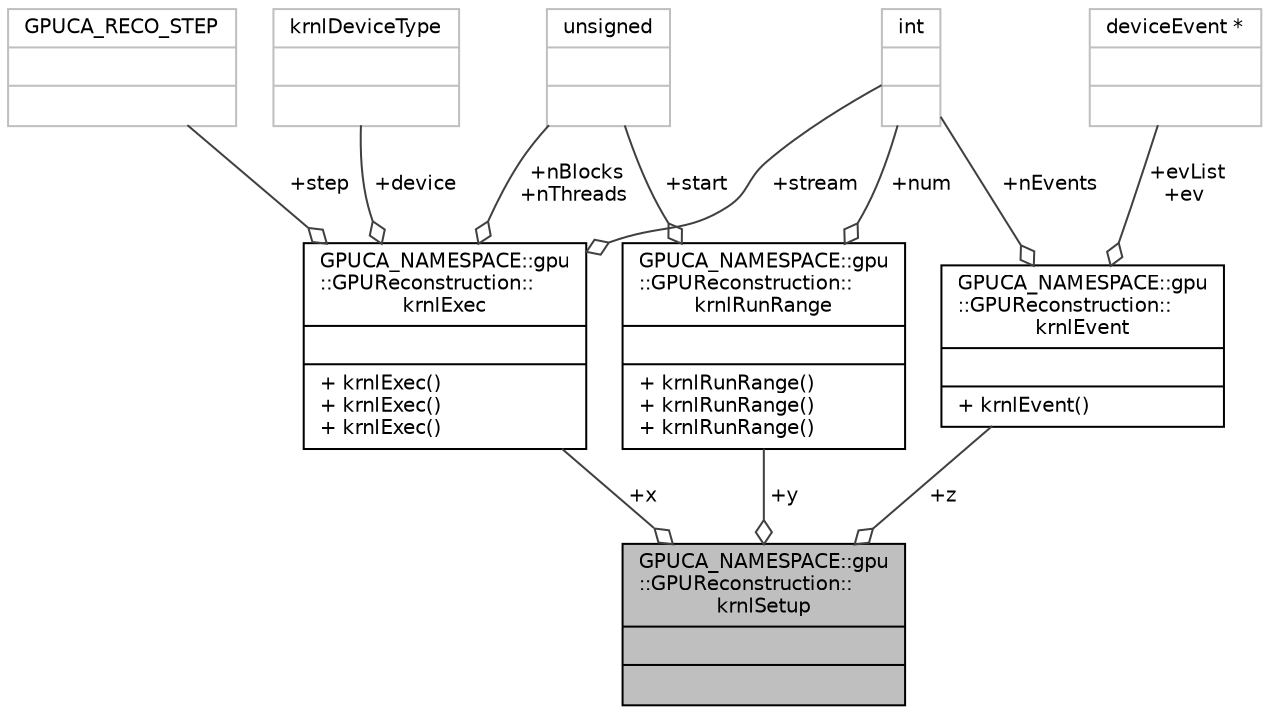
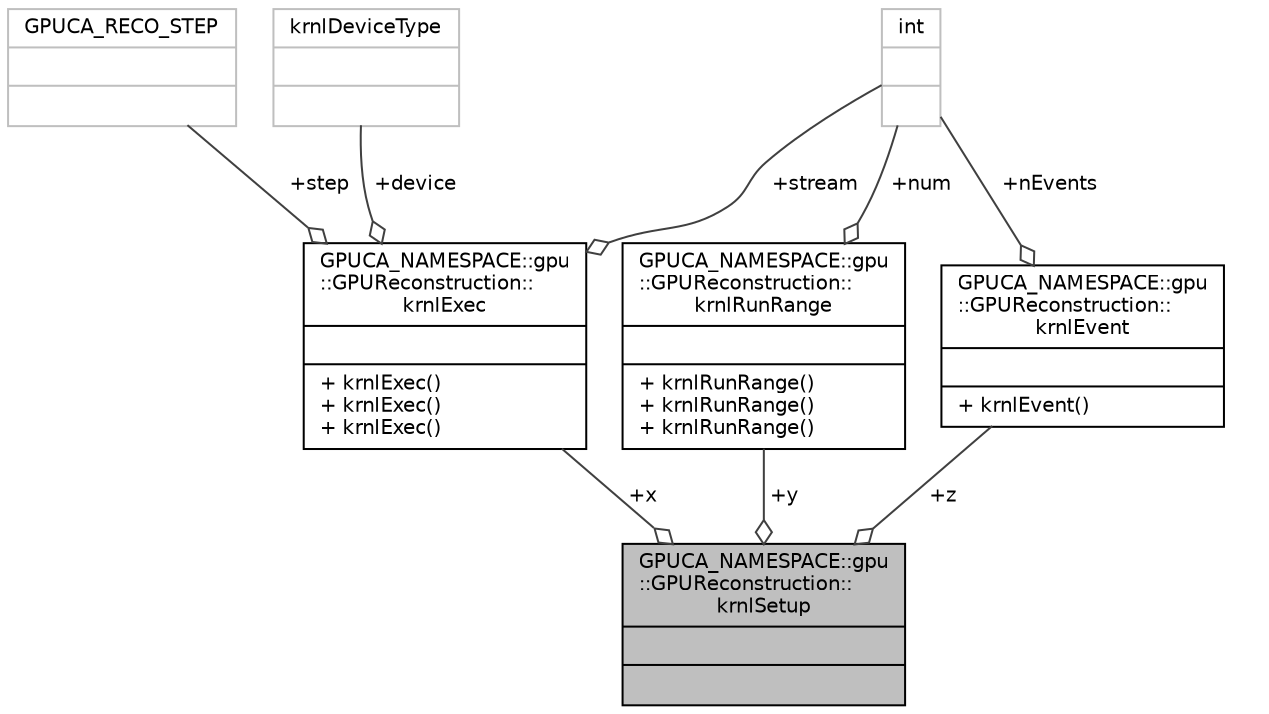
(608, 68) -> none
(1176, 68) -> none
